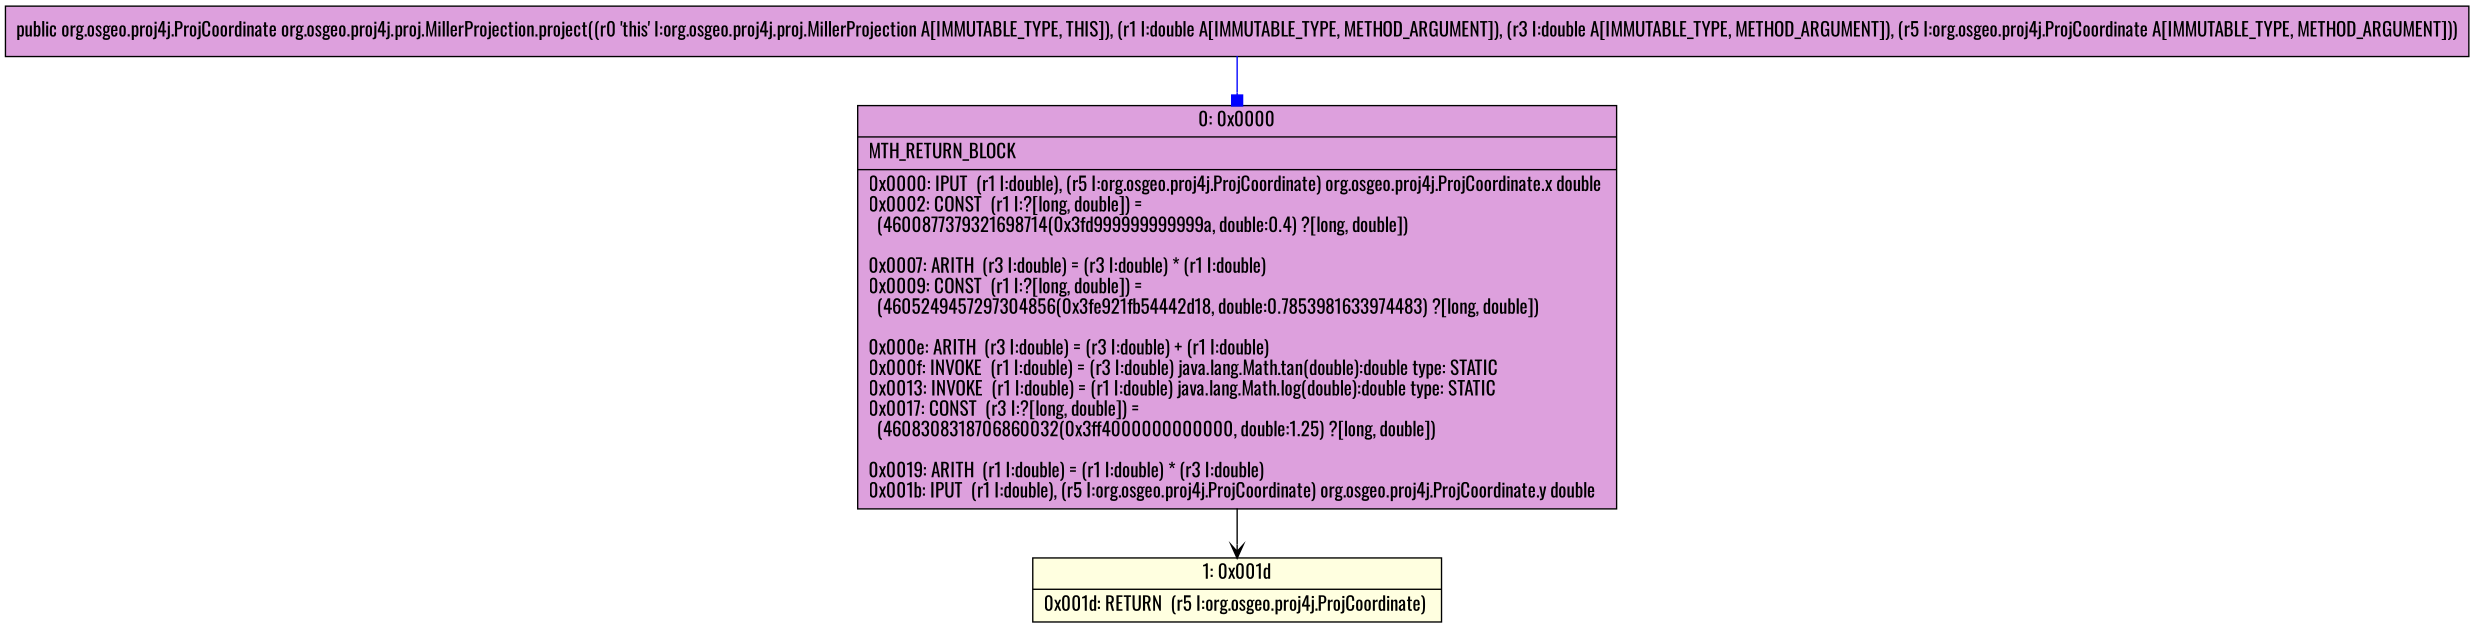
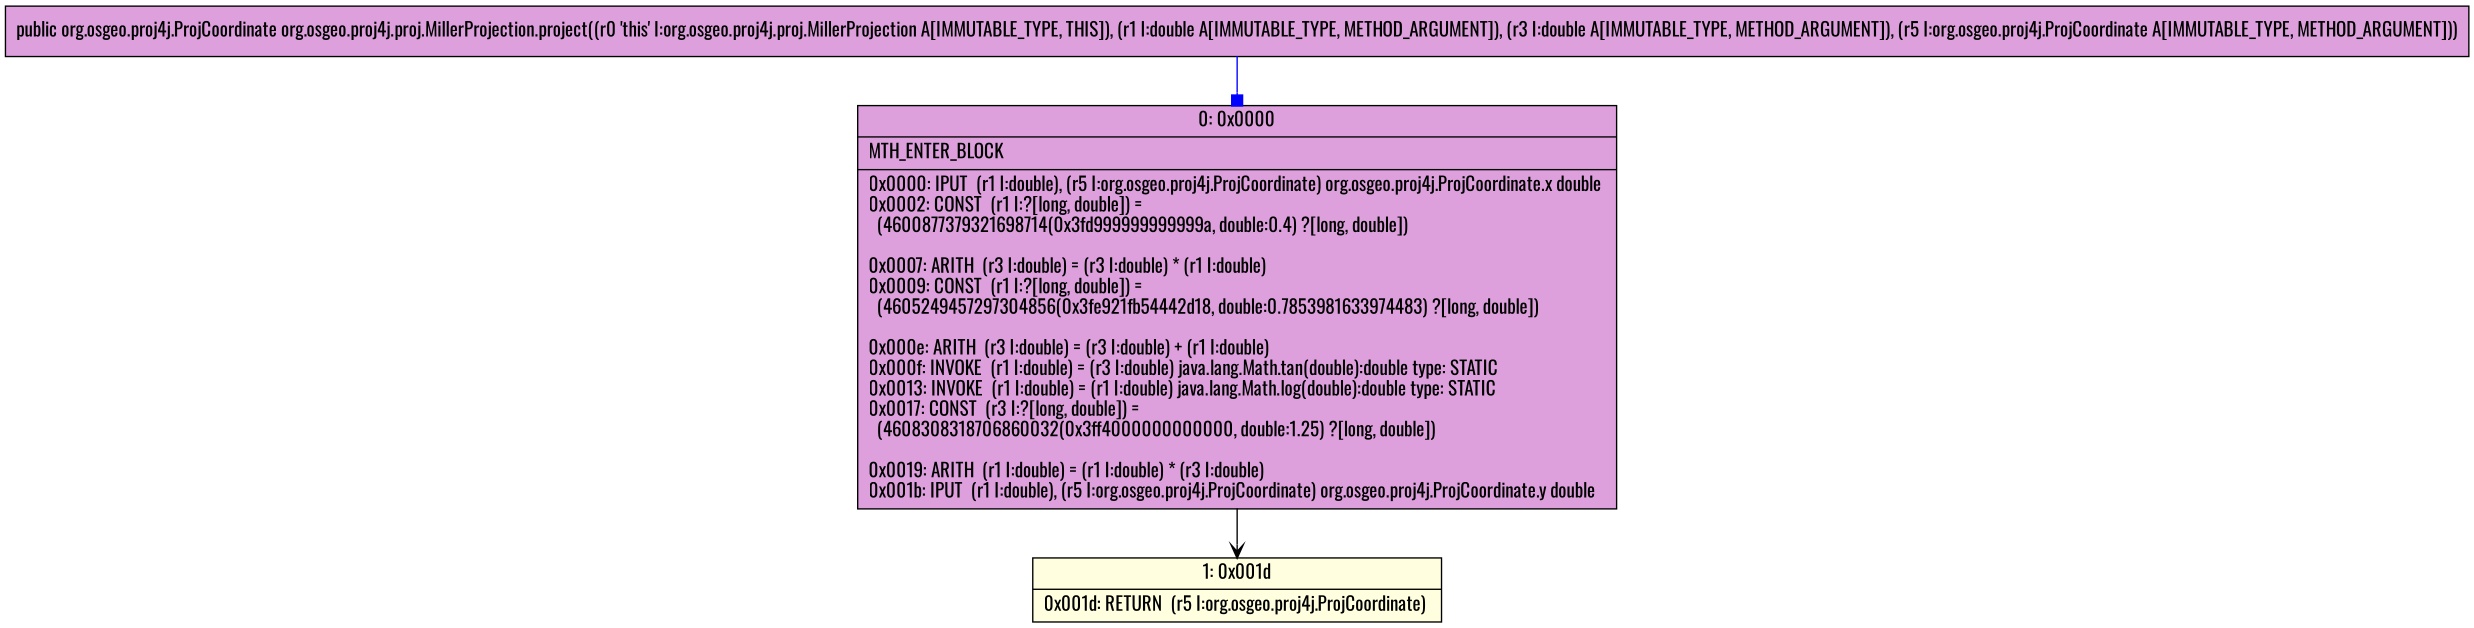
(943, 153) -> (937, 153)
